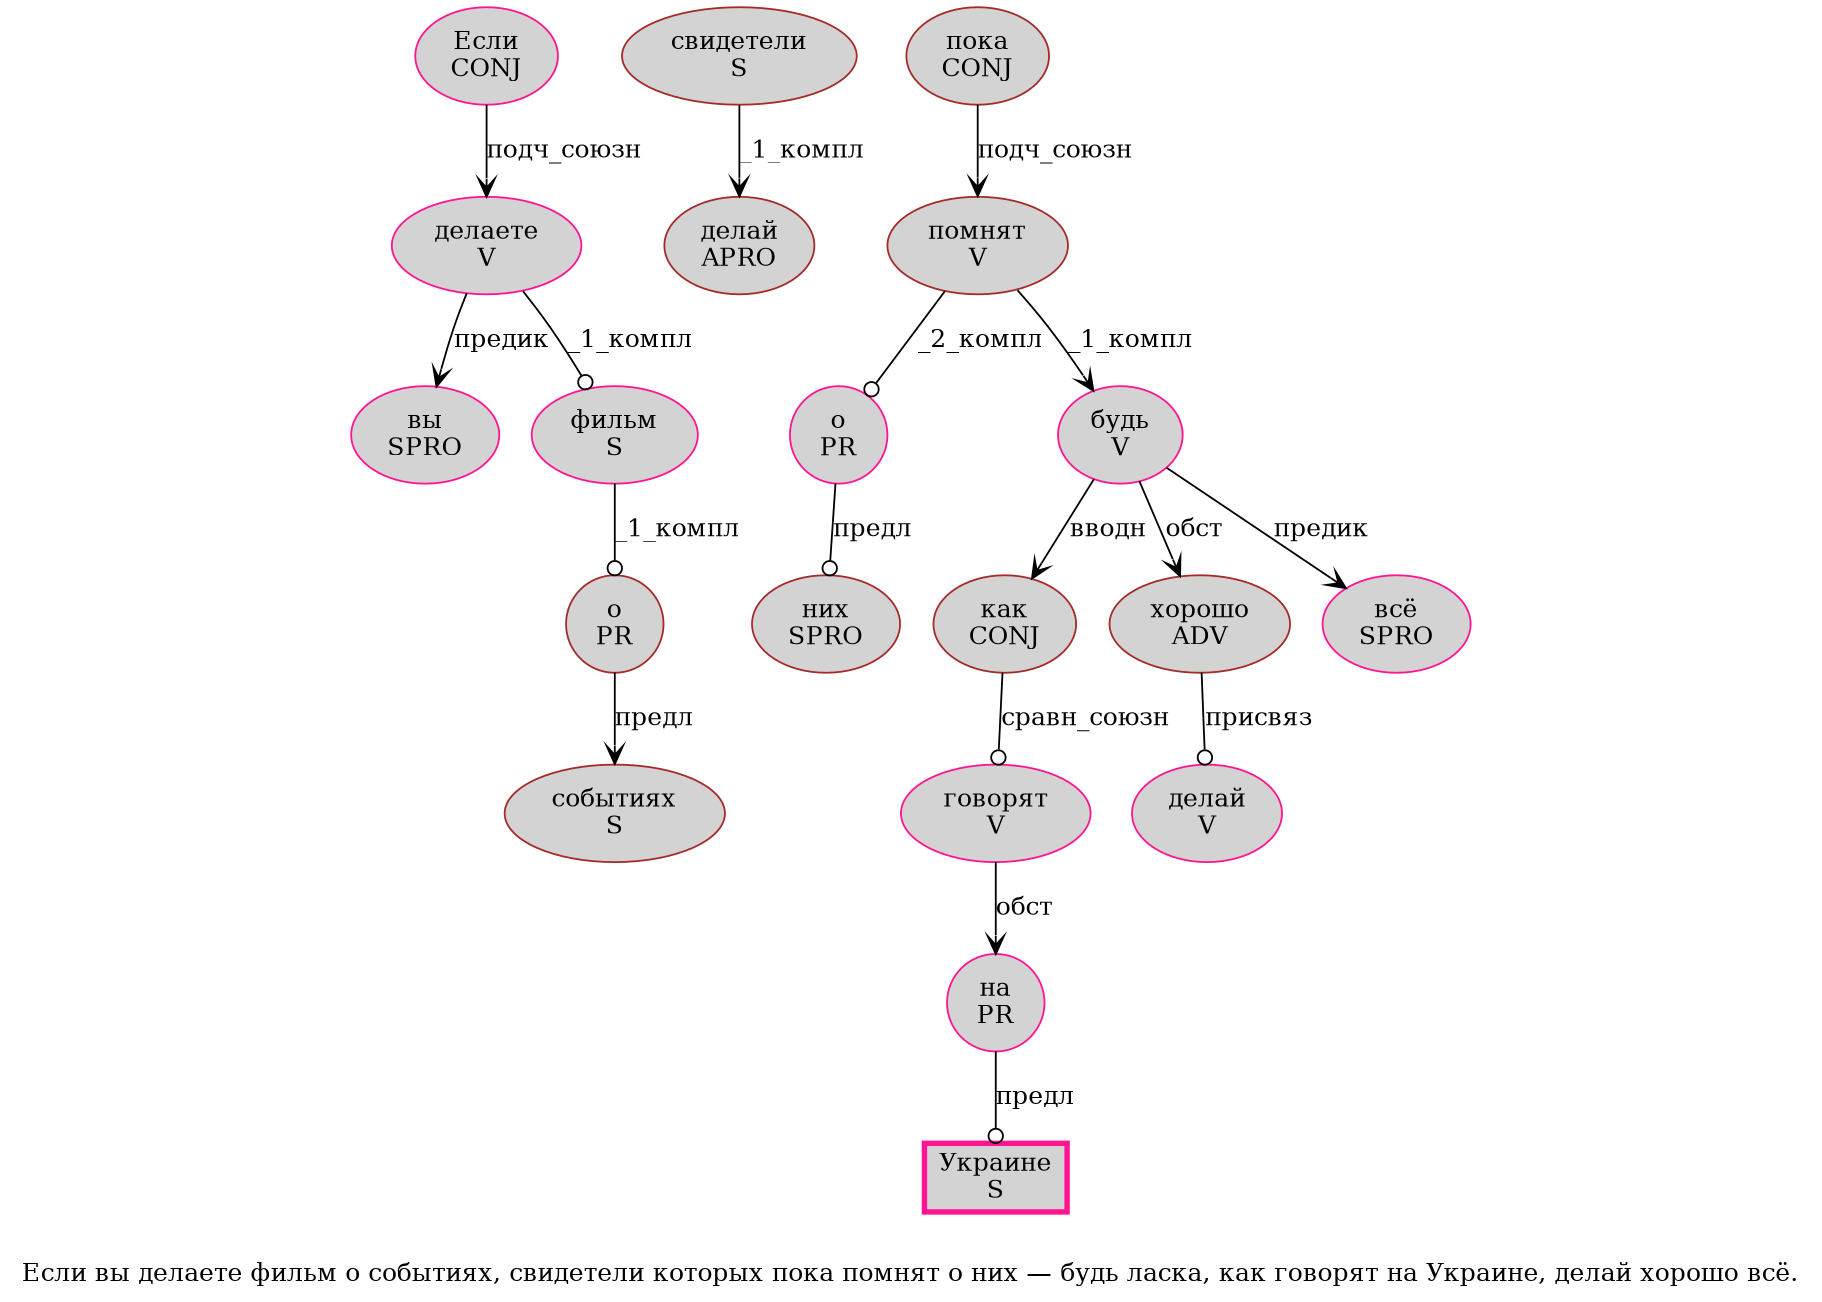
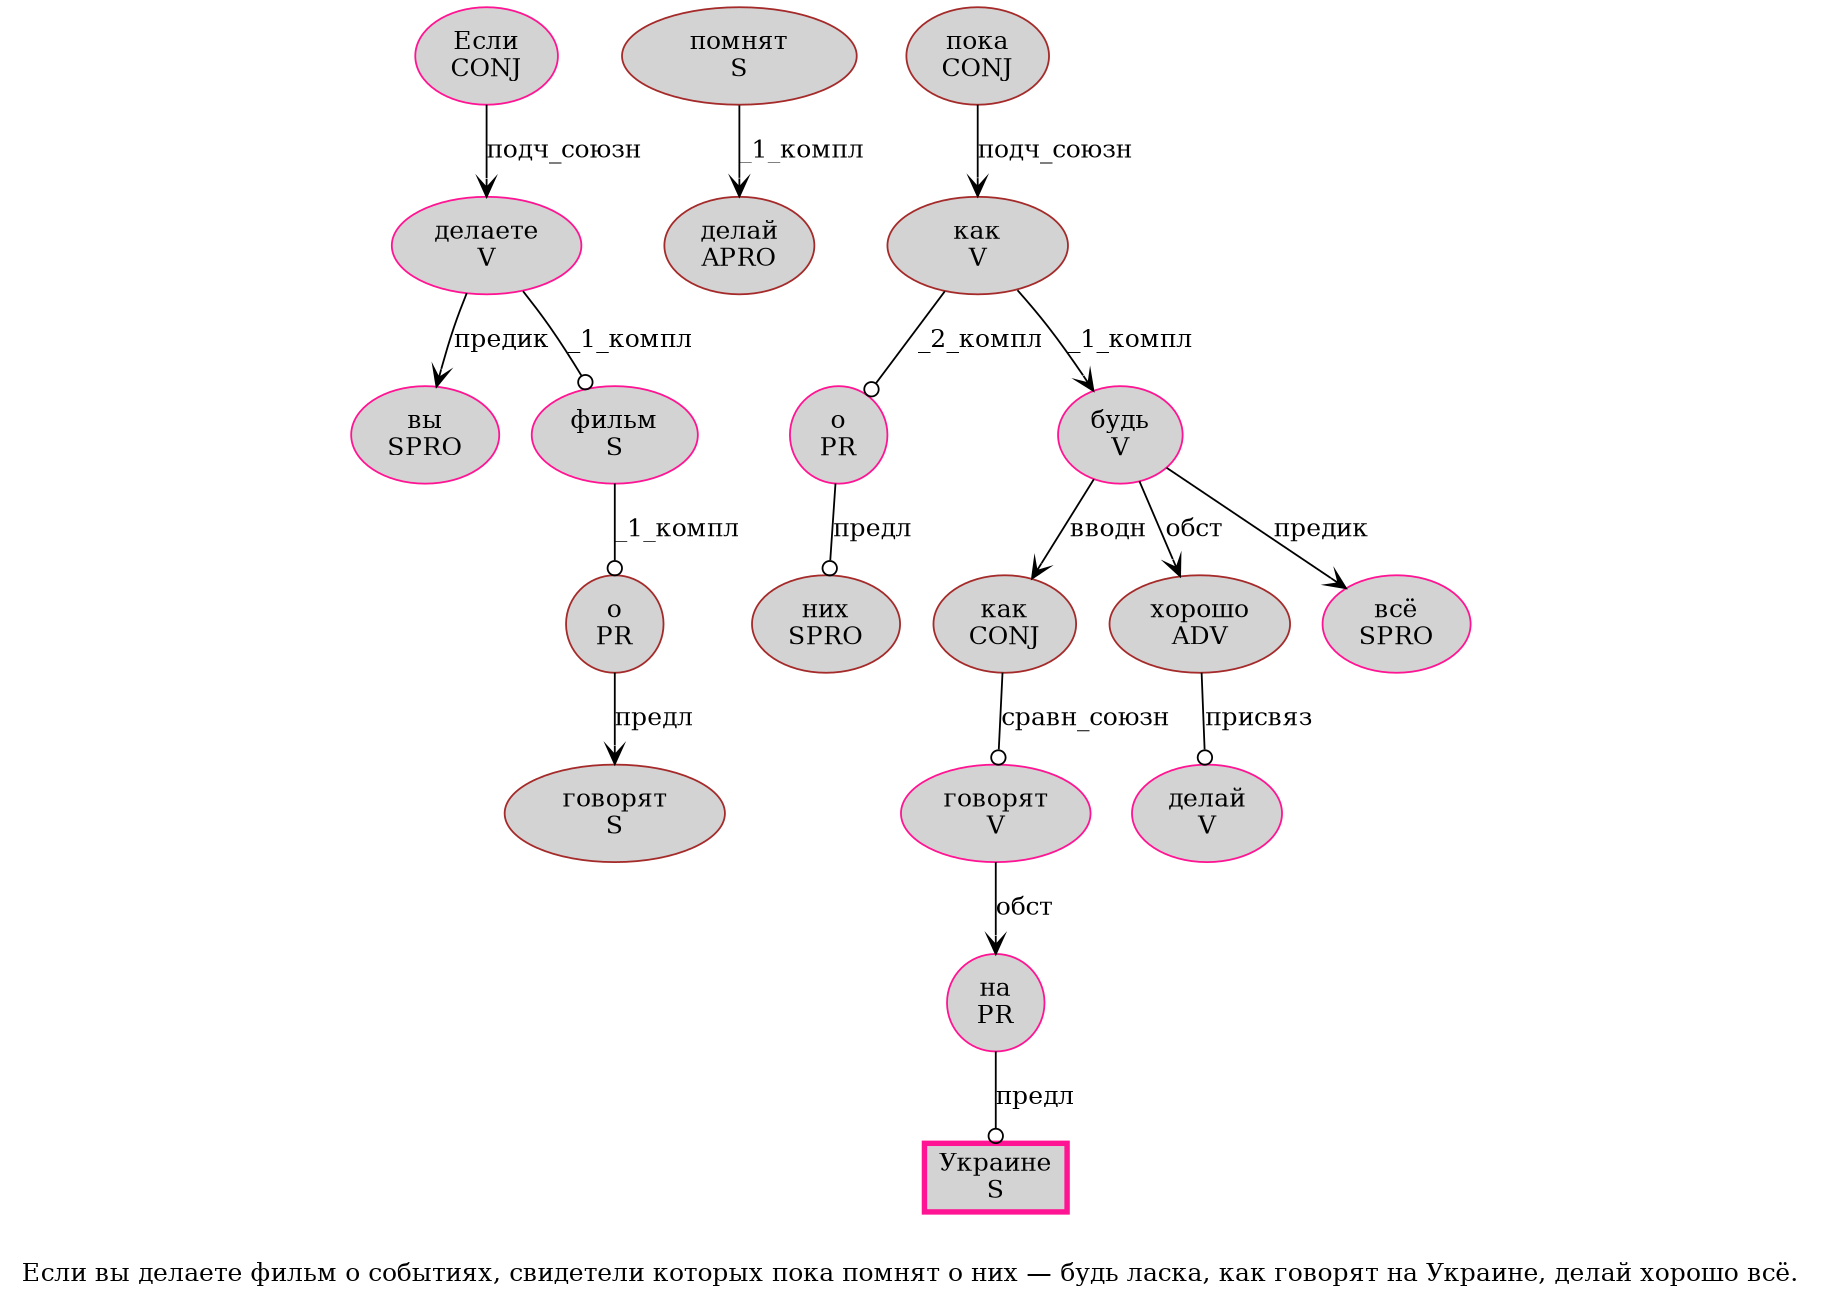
(739, 56) -> (739, 56)
(978, 246) -> (978, 246)
(615, 813) -> (615, 813)
